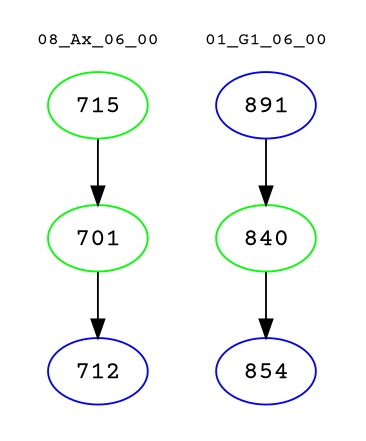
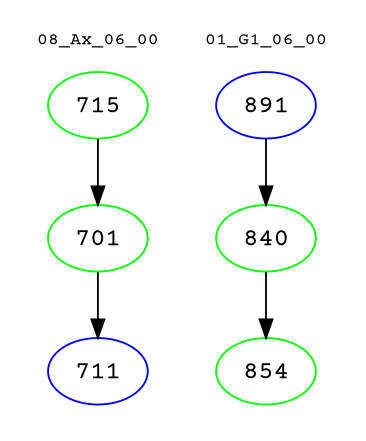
(98, 371) -> (98, 371)
(266, 371) -> (266, 371)
